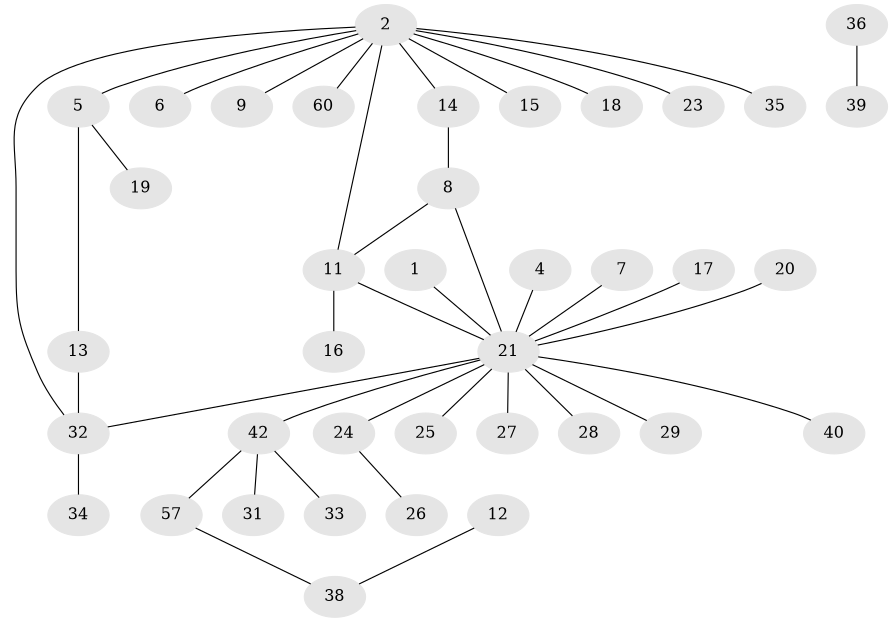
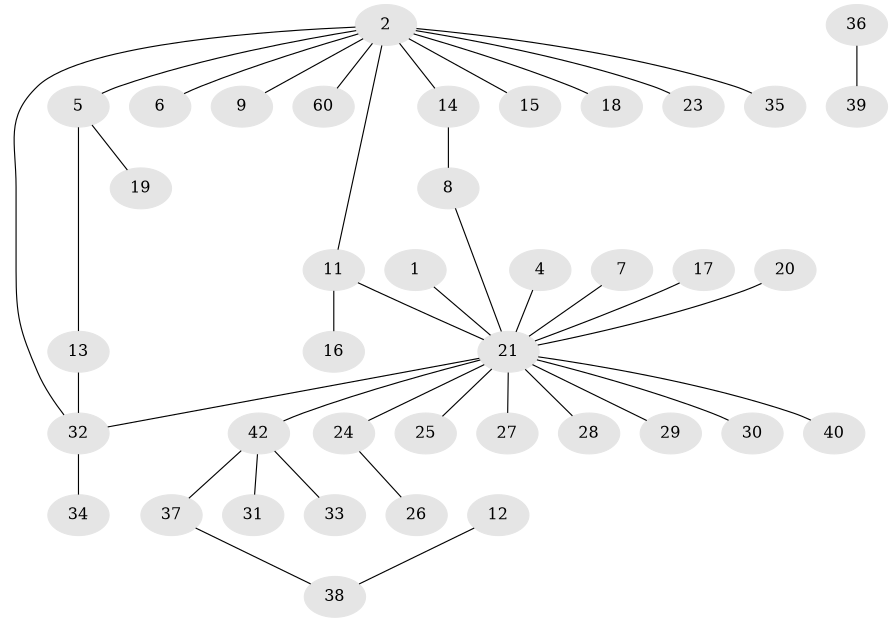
(391, 229) -> none
none -> (753, 433)
(172, 515) -> (172, 515)
